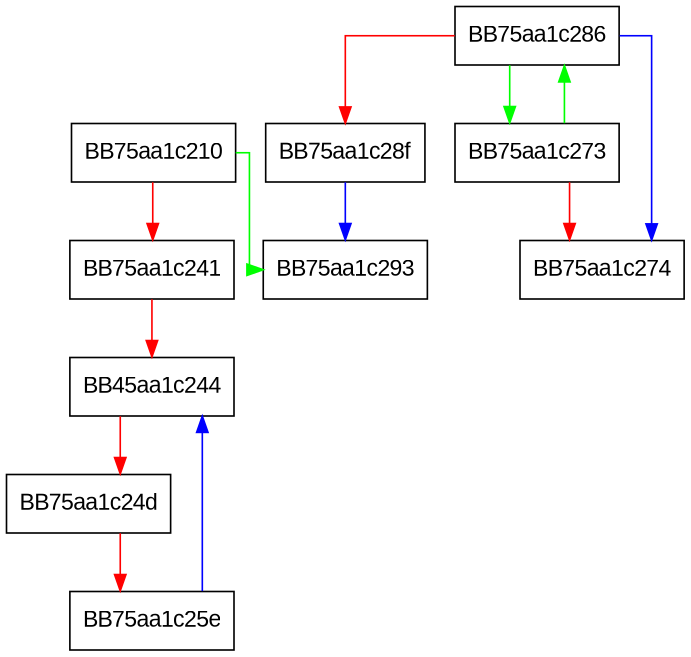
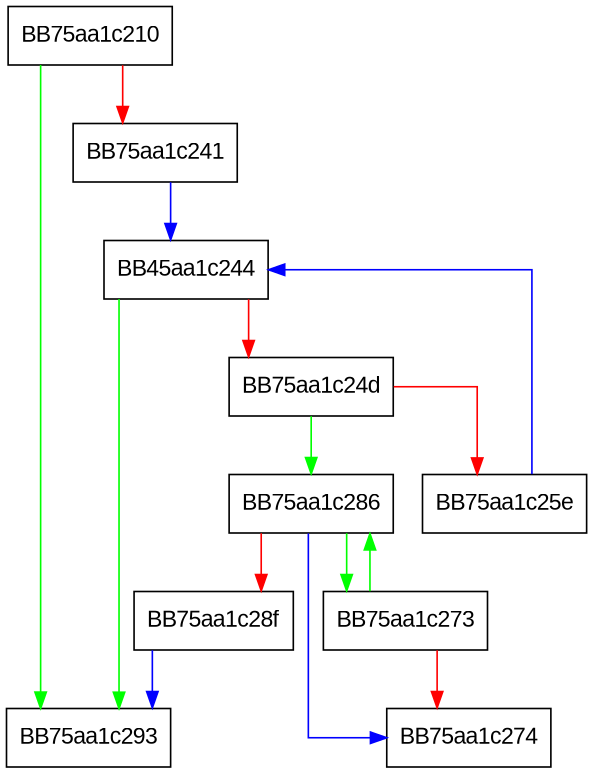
(152, 320) -> (171, 203)
none -> (311, 437)
none -> (119, 496)
